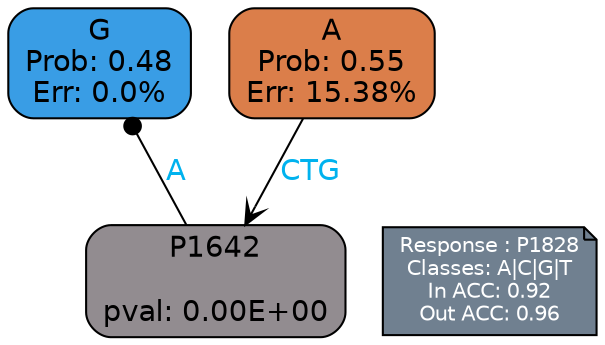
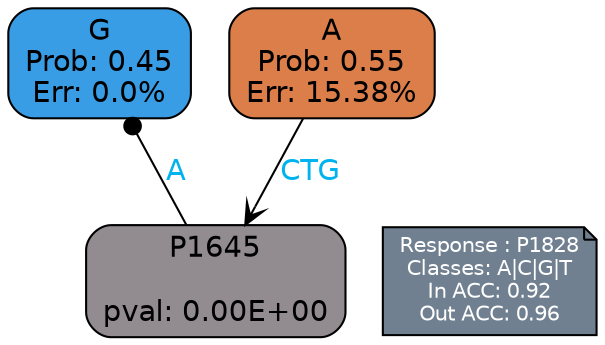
(100, 63) -> (100, 63)
(216, 281) -> (216, 281)
